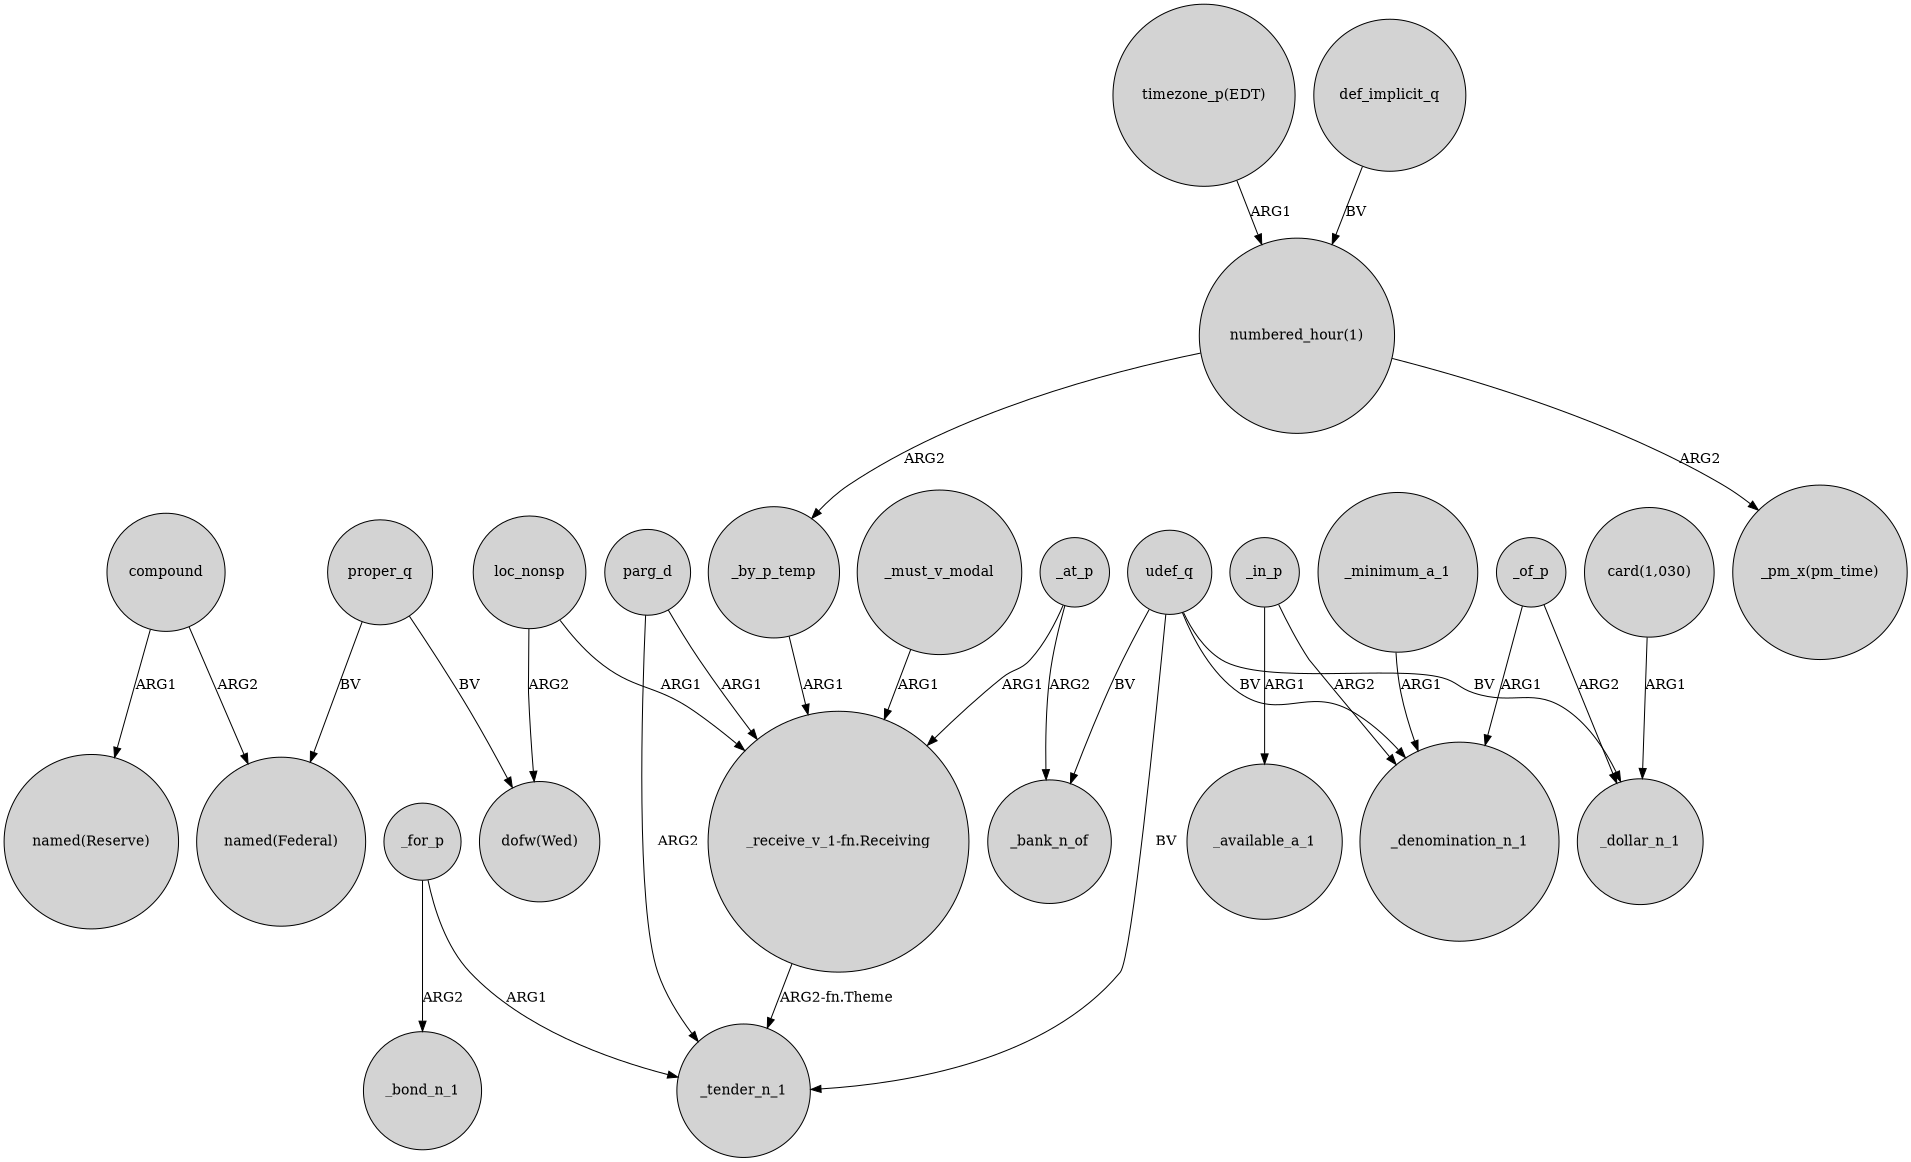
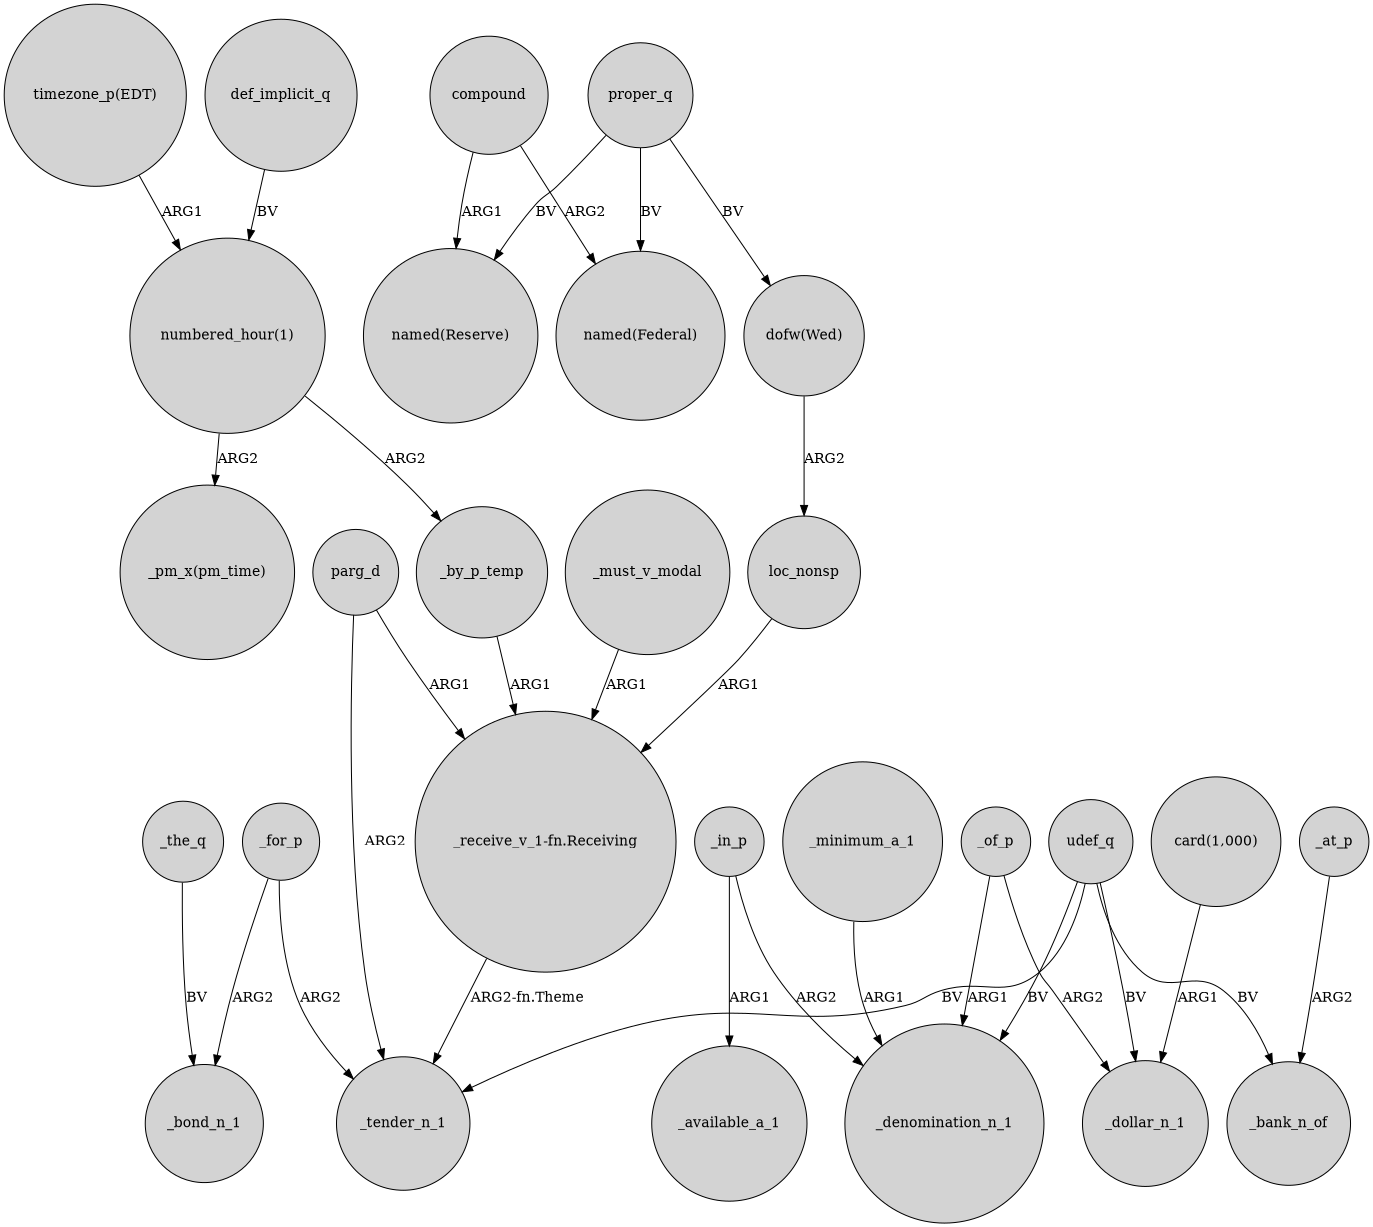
none -> (557, 187)
(1649, 572) -> (1216, 842)
(1005, 676) -> none
(529, 700) -> (804, 451)
none -> (183, 842)
(527, 998) -> (321, 998)
